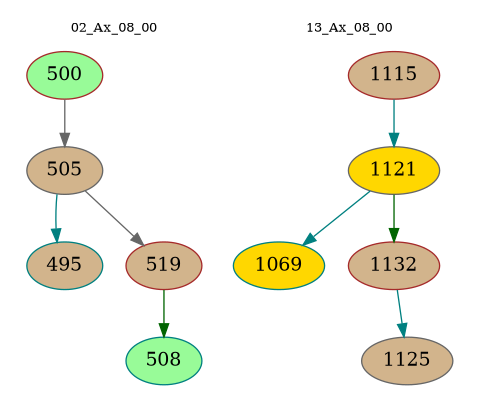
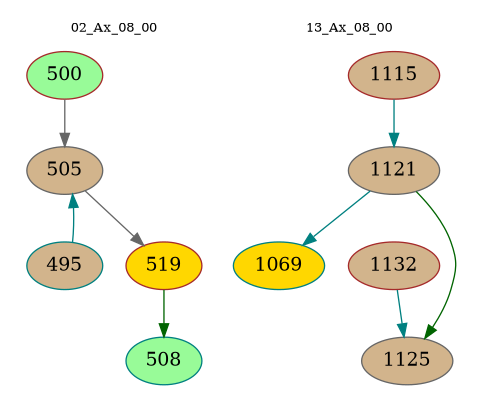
(394, 171) -> (394, 171)
(56, 212) -> (74, 225)
(394, 212) -> (455, 256)
(164, 266) -> (164, 266)
